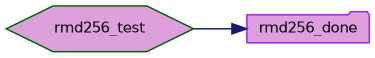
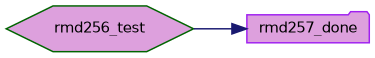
(308, 29) -> (308, 29)
